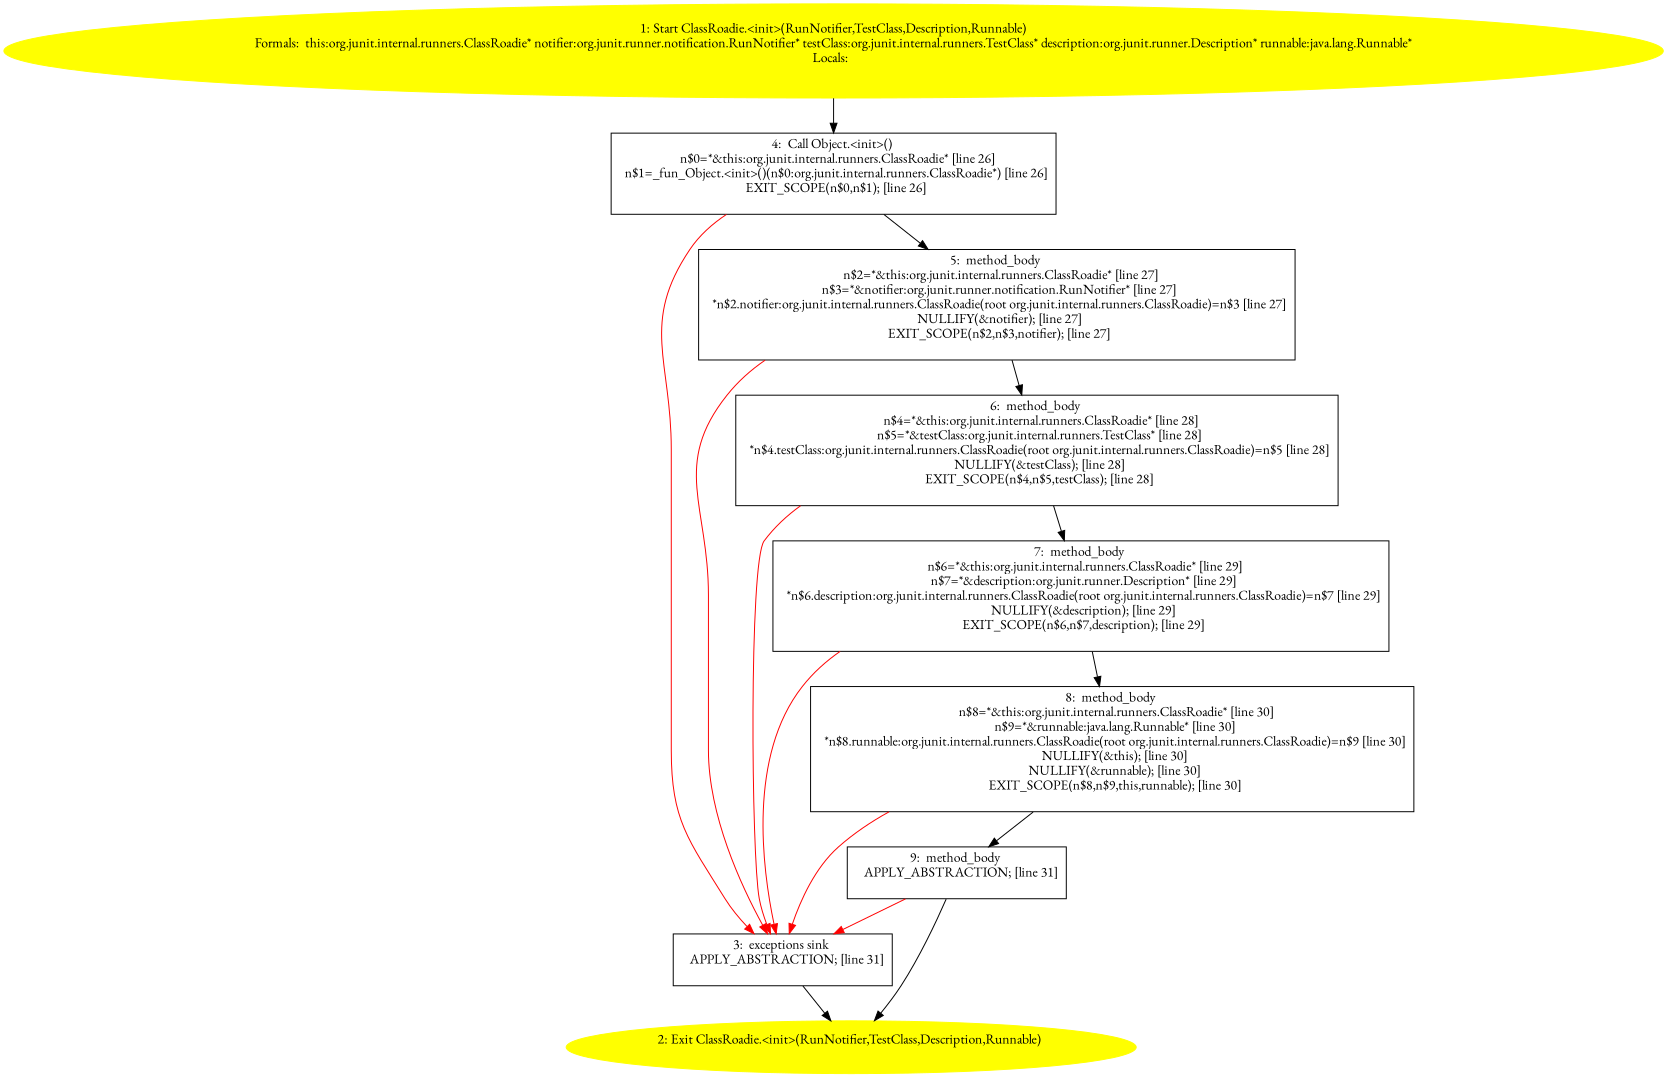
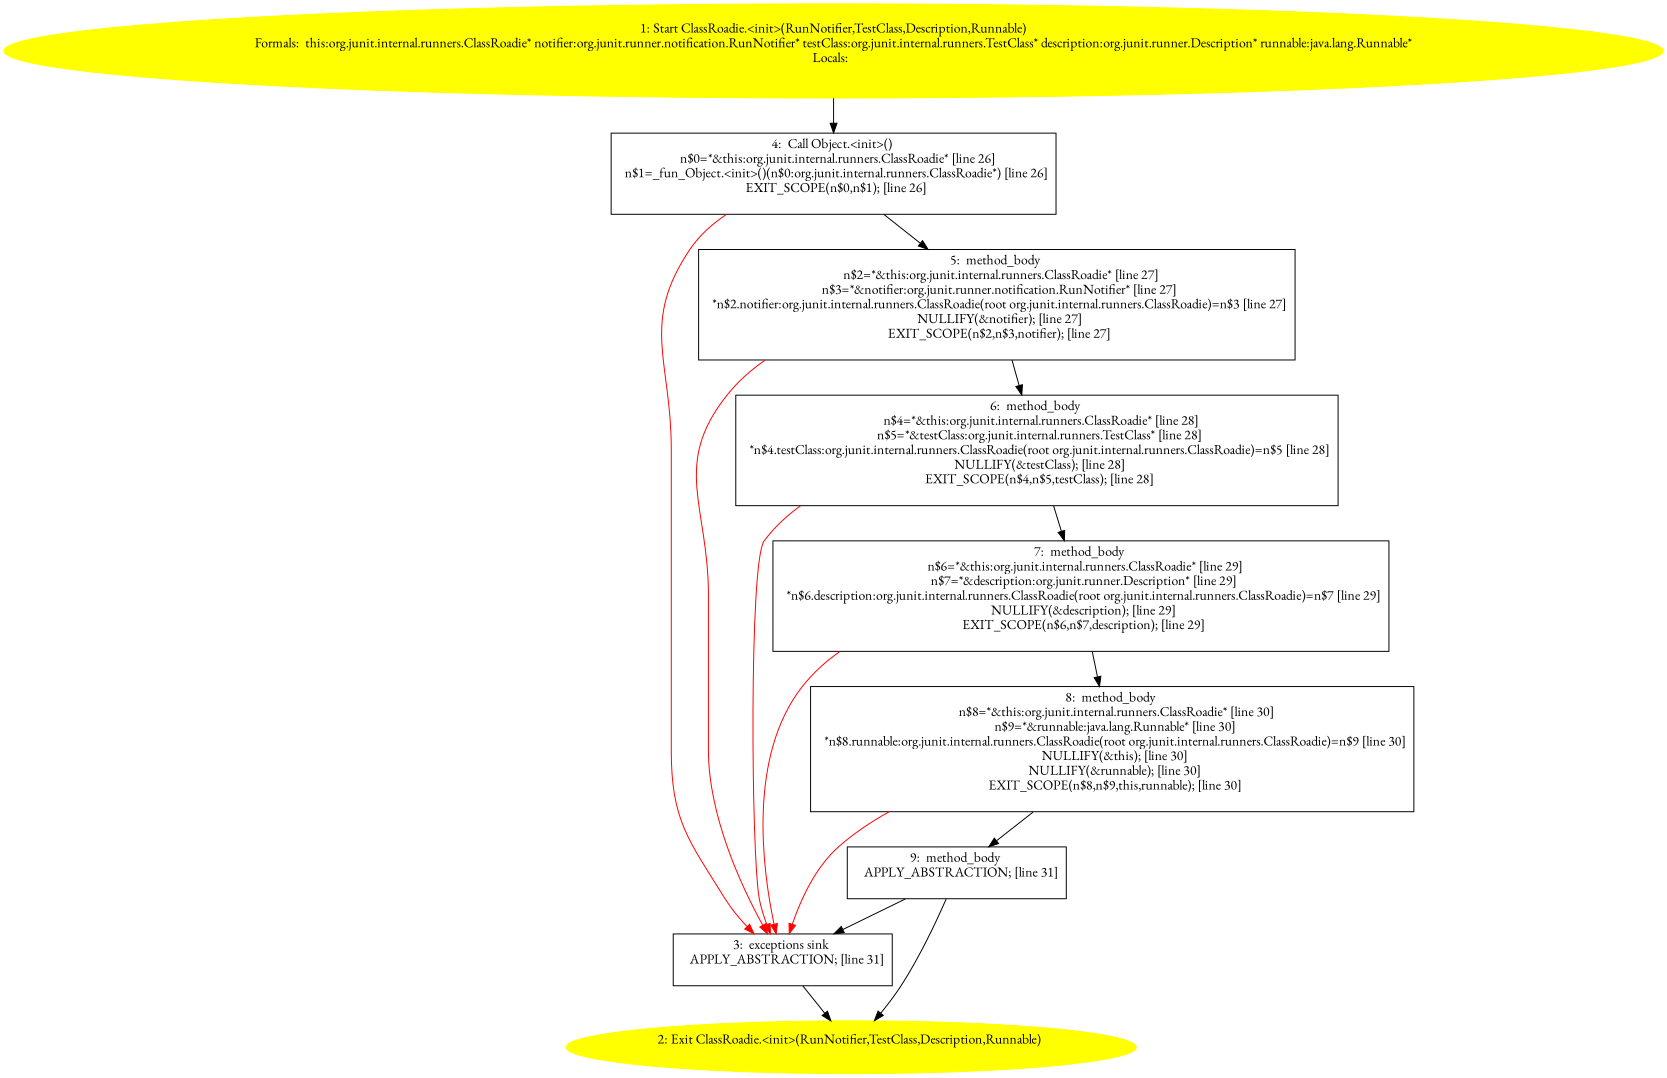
(874, 914) -> (874, 914)
